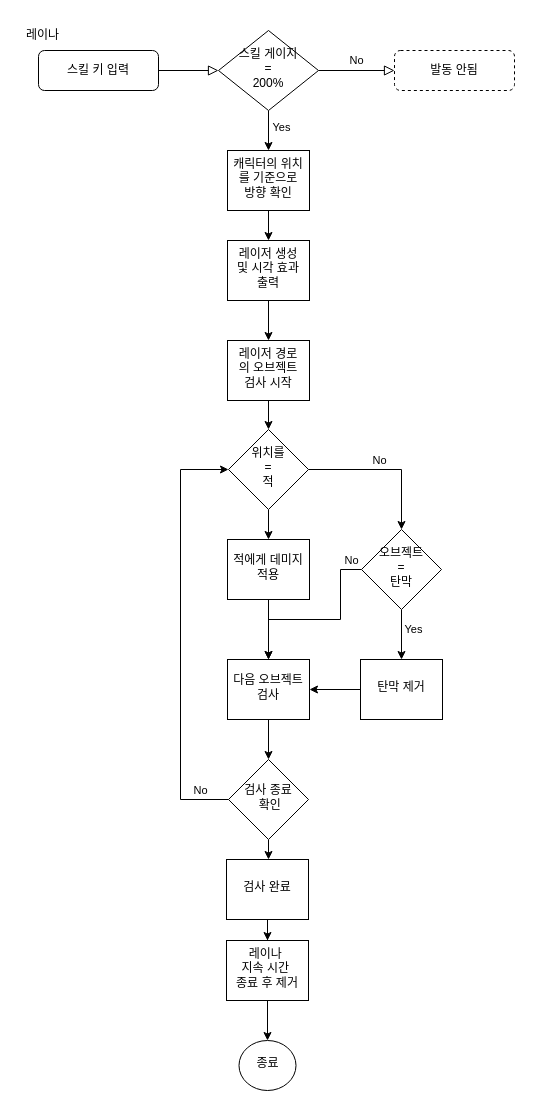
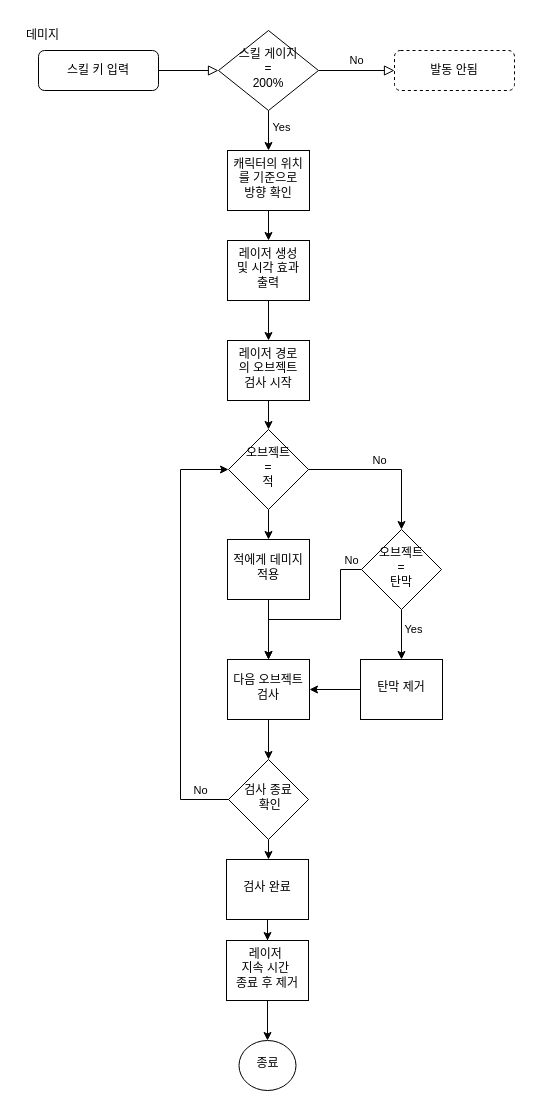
(45, 36) -> (45, 36)
(269, 468) -> (269, 468)
(268, 969) -> (268, 969)
